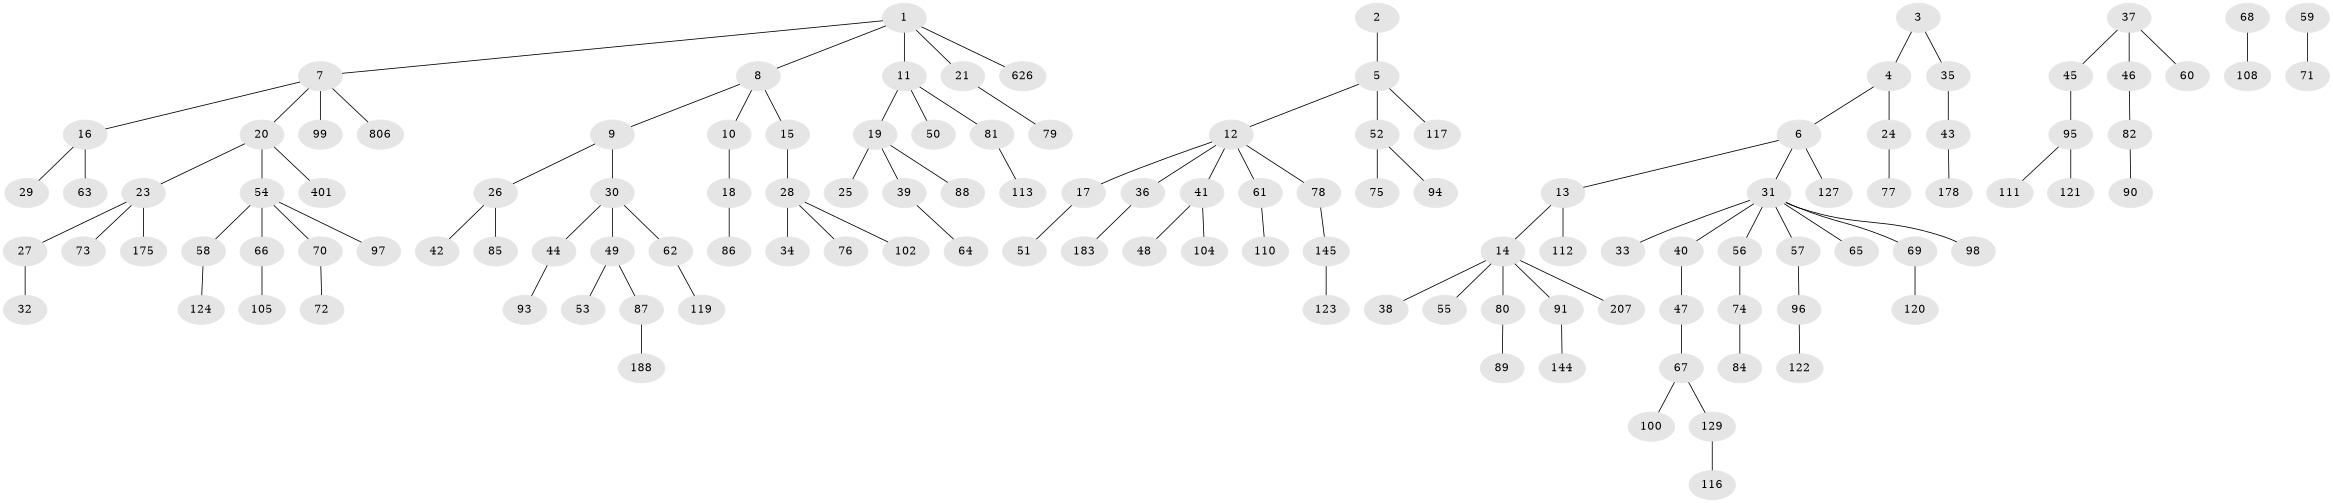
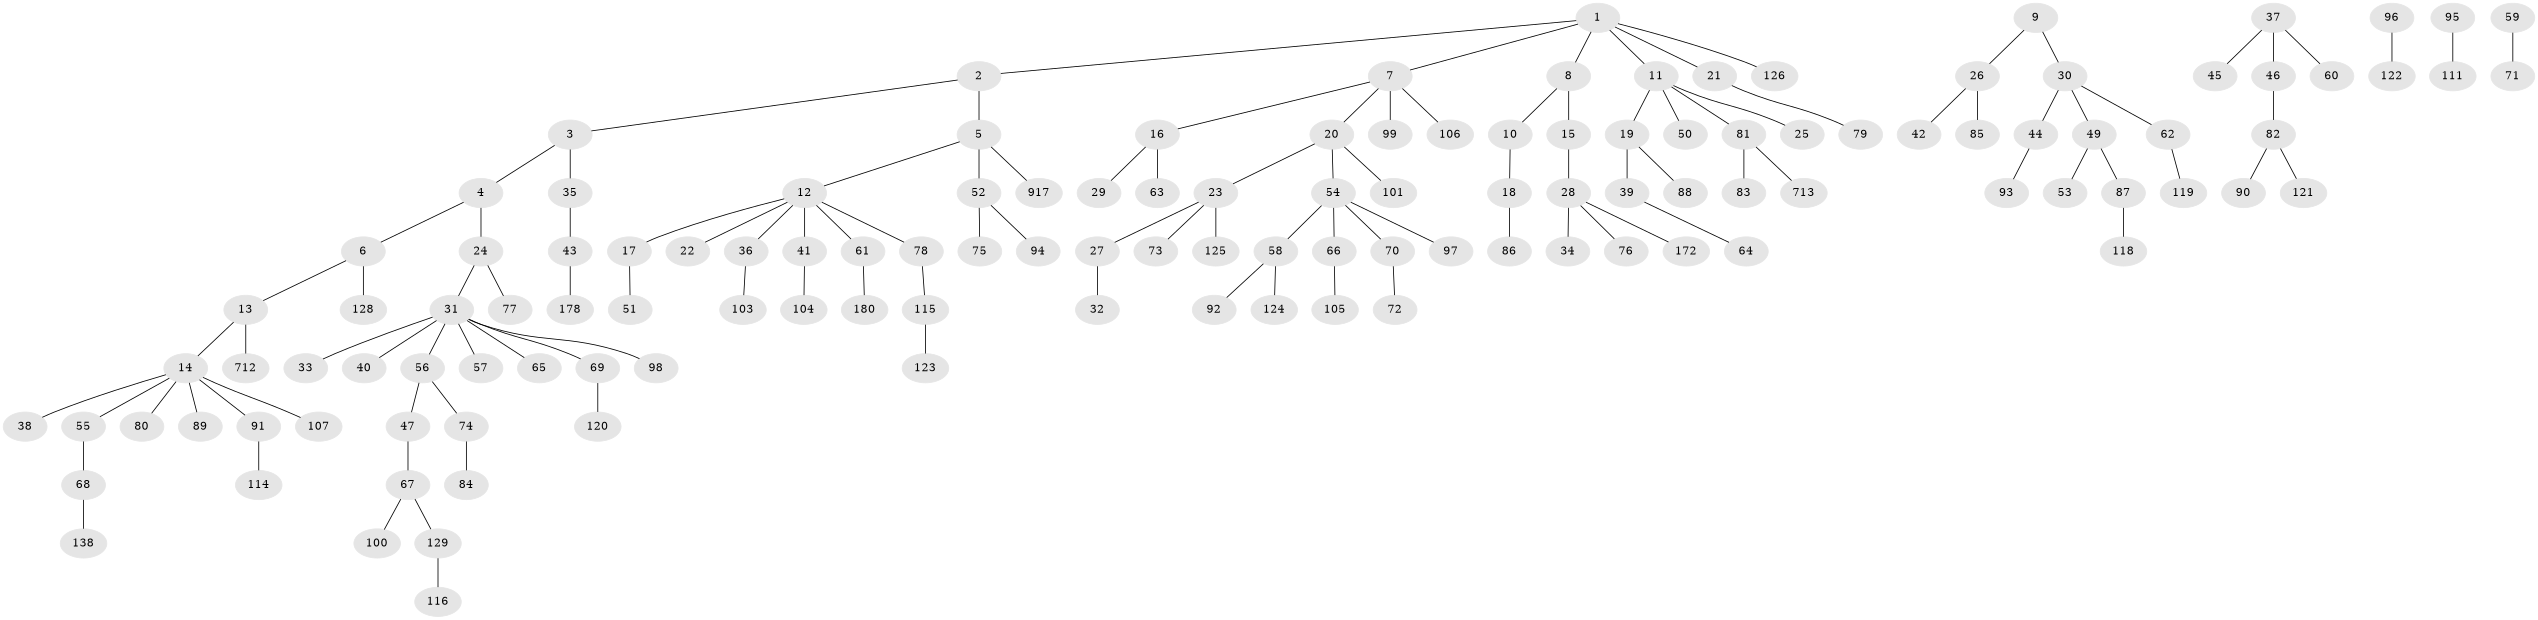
none -> (1289, 47)
(1023, 76) -> (1775, 76)
(2248, 76) -> (84, 543)
(685, 105) -> none
none -> (775, 105)
(2071, 106) -> none
(380, 135) -> (1450, 135)
(1437, 135) -> (1039, 193)
(861, 164) -> (1729, 105)
(1784, 164) -> (466, 281)
(2071, 164) -> (2288, 164)
(322, 193) -> (1393, 193)
(1023, 193) -> (1804, 193)
none -> (1744, 193)
(1829, 193) -> (363, 310)
(144, 251) -> (1216, 251)
none -> (688, 251)
(906, 251) -> (1686, 251)
(1084, 251) -> (743, 310)
(1144, 251) -> none
(1265, 251) -> (865, 310)
(1326, 251) -> (925, 310)
(1563, 251) -> (246, 368)
(1681, 281) -> (415, 398)
(1799, 281) -> none
none -> (1214, 310)
(1621, 310) -> (319, 427)
(1503, 339) -> (193, 398)
(642, 368) -> (2123, 251)
(1562, 368) -> (259, 485)
none -> (84, 456)
